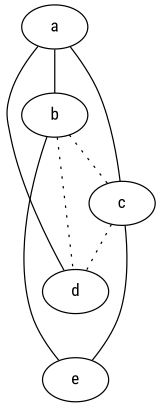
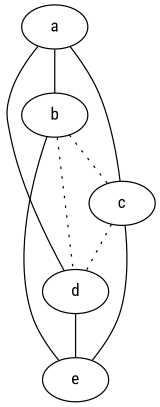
none -> (76, 336)
